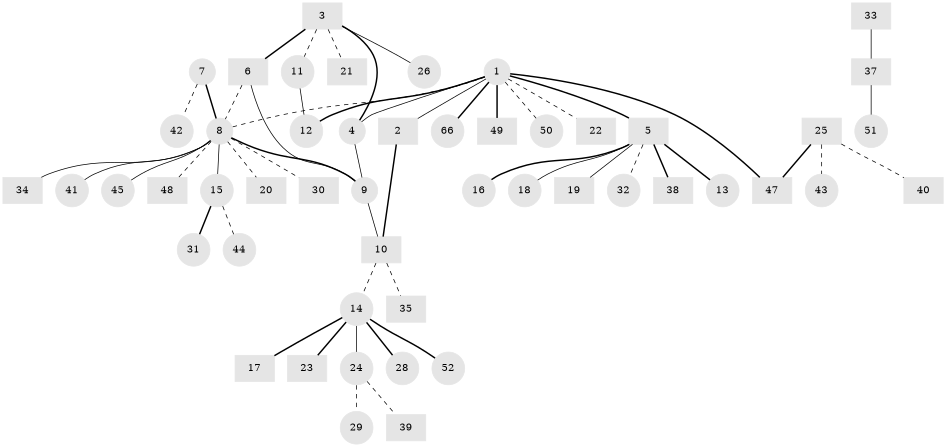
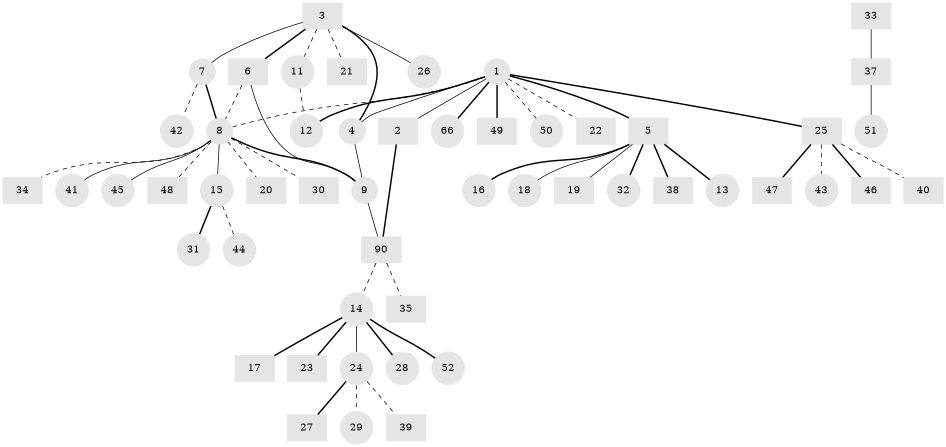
none -> (256, 39)
(302, 102) -> (302, 102)
(645, 103) -> (656, 99)
(637, 160) -> (637, 160)
(109, 163) -> (109, 163)
none -> (871, 190)
(381, 250) -> (381, 250)
none -> (307, 428)
